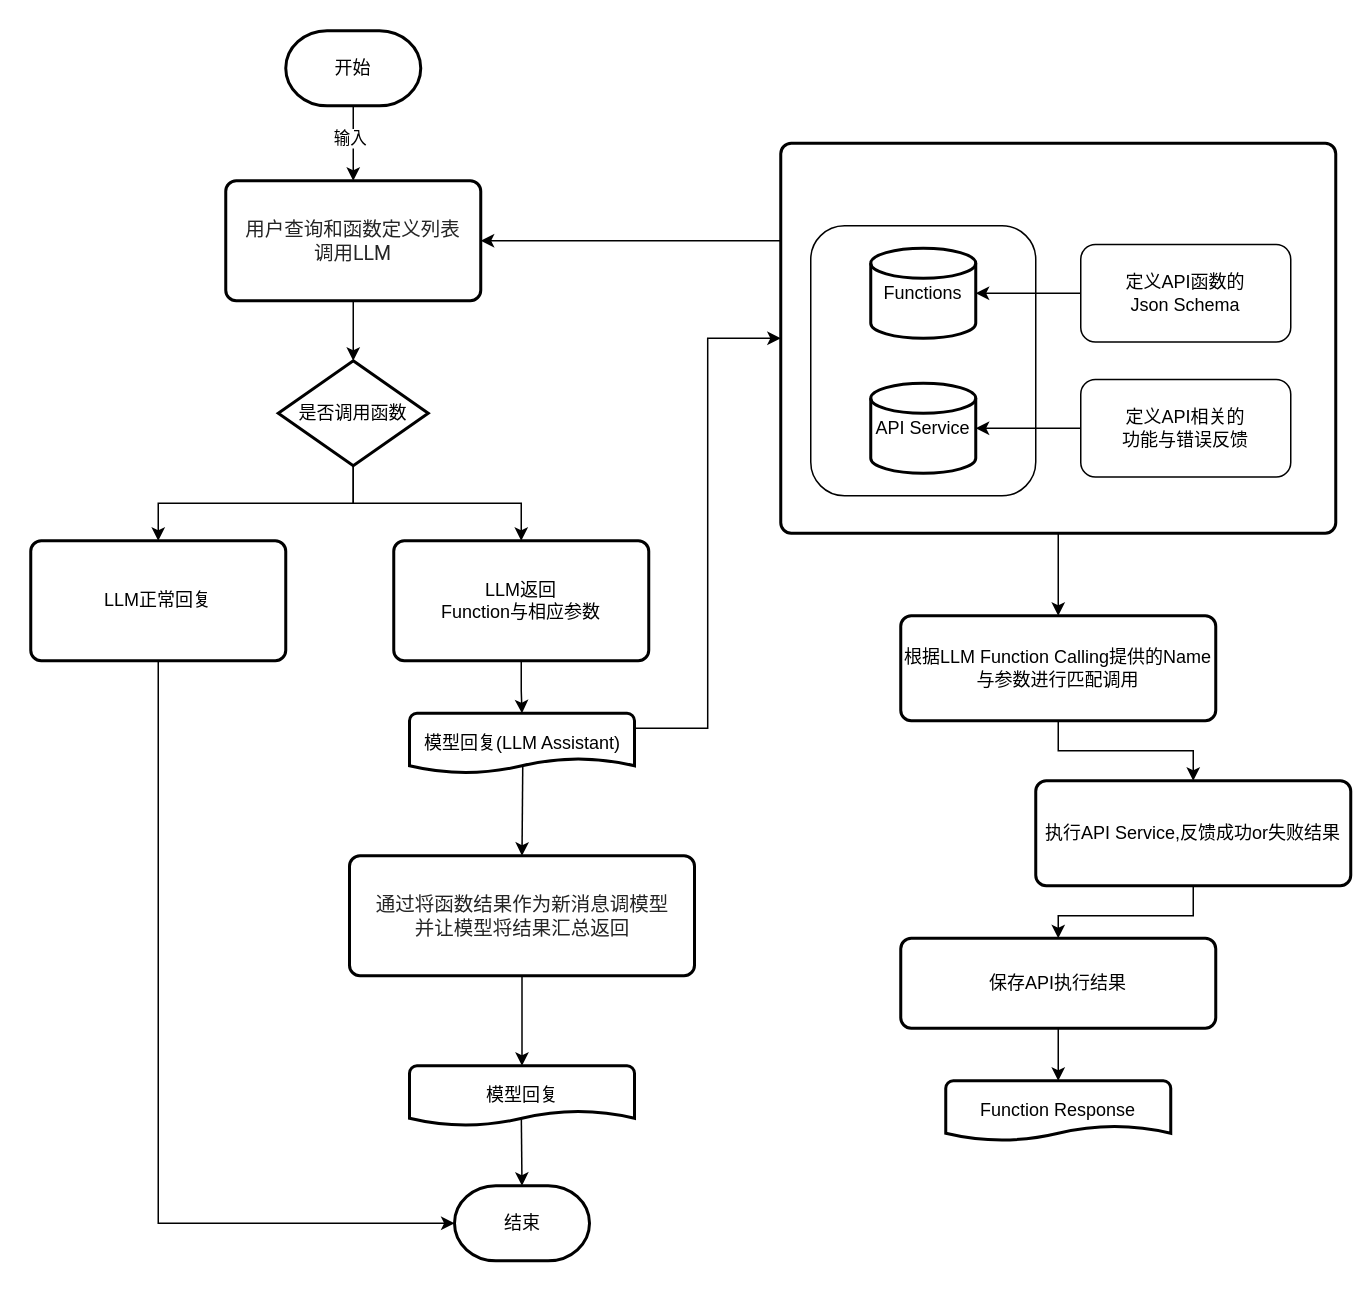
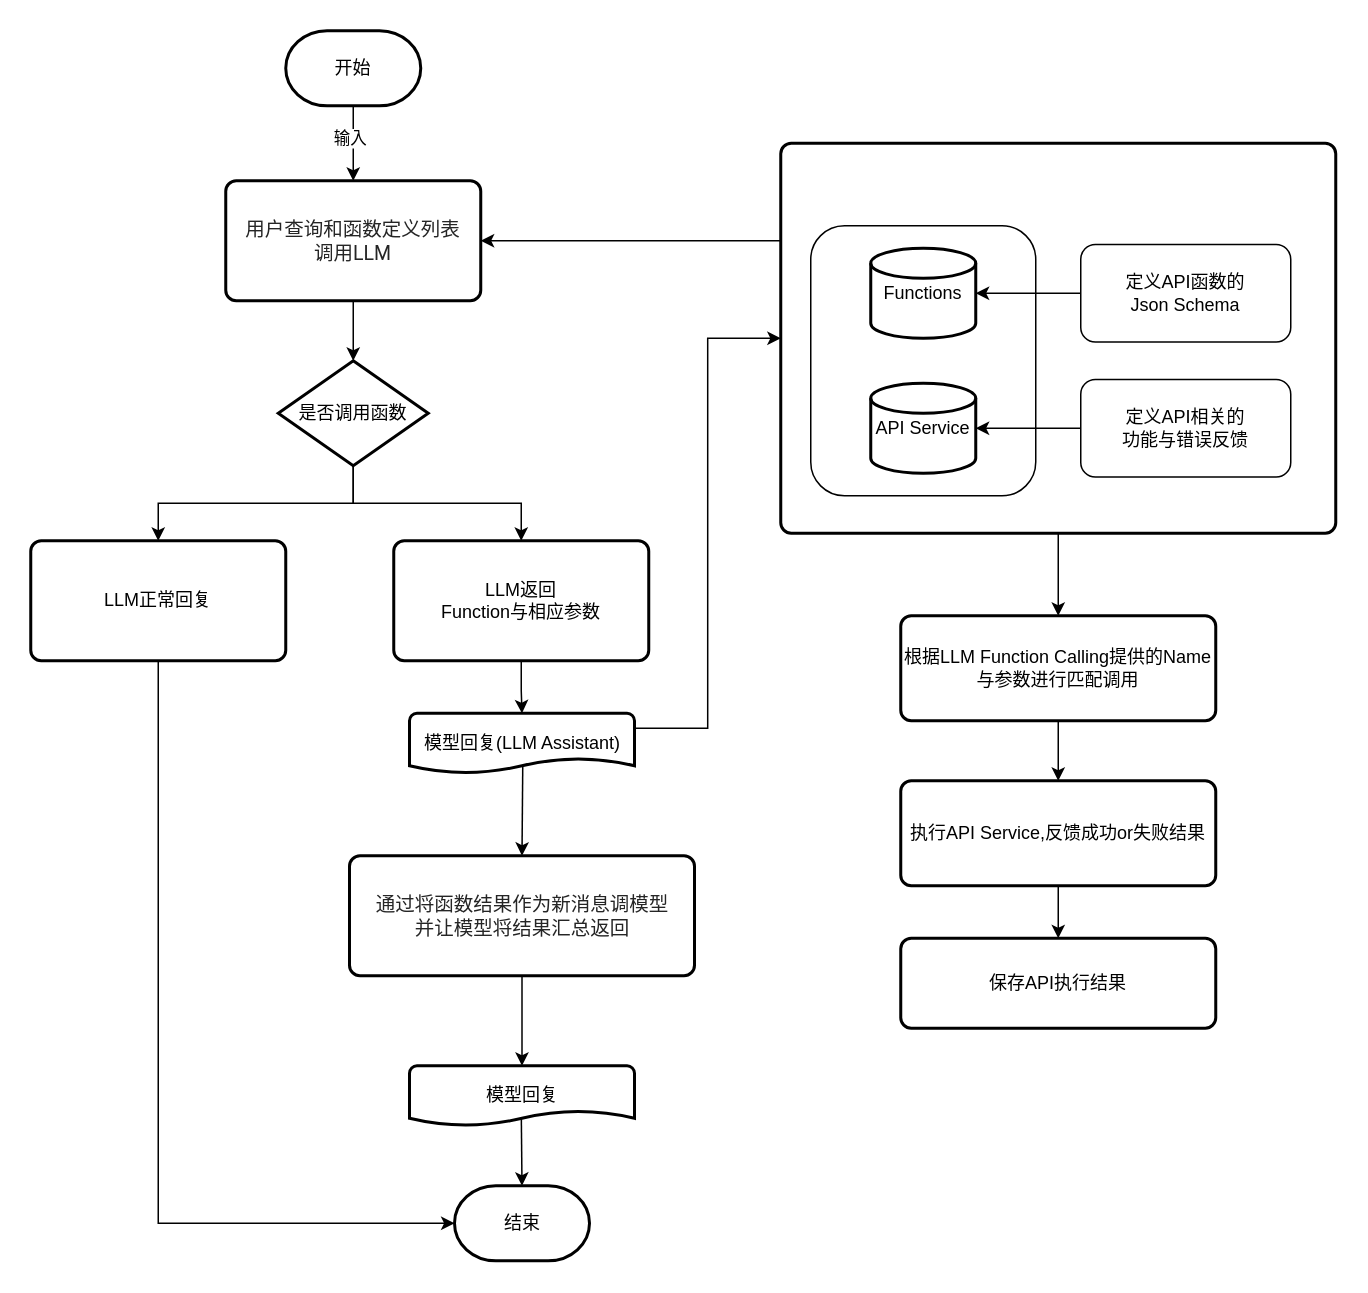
(1193, 833) -> (1058, 833)
(1058, 1050) -> none
(1058, 1111) -> none
